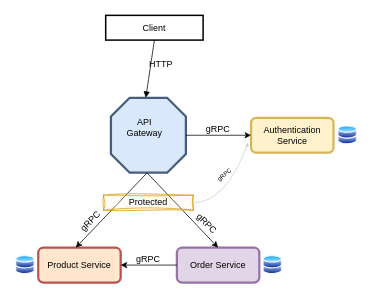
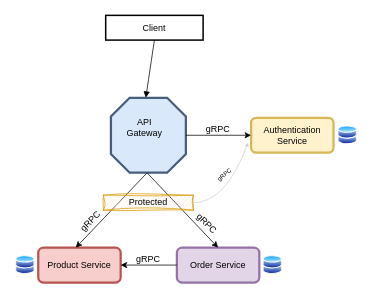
(161, 64) -> none
(79, 265) -> (79, 265)
